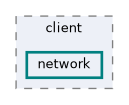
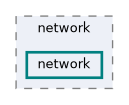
(64, 29) -> (64, 29)
